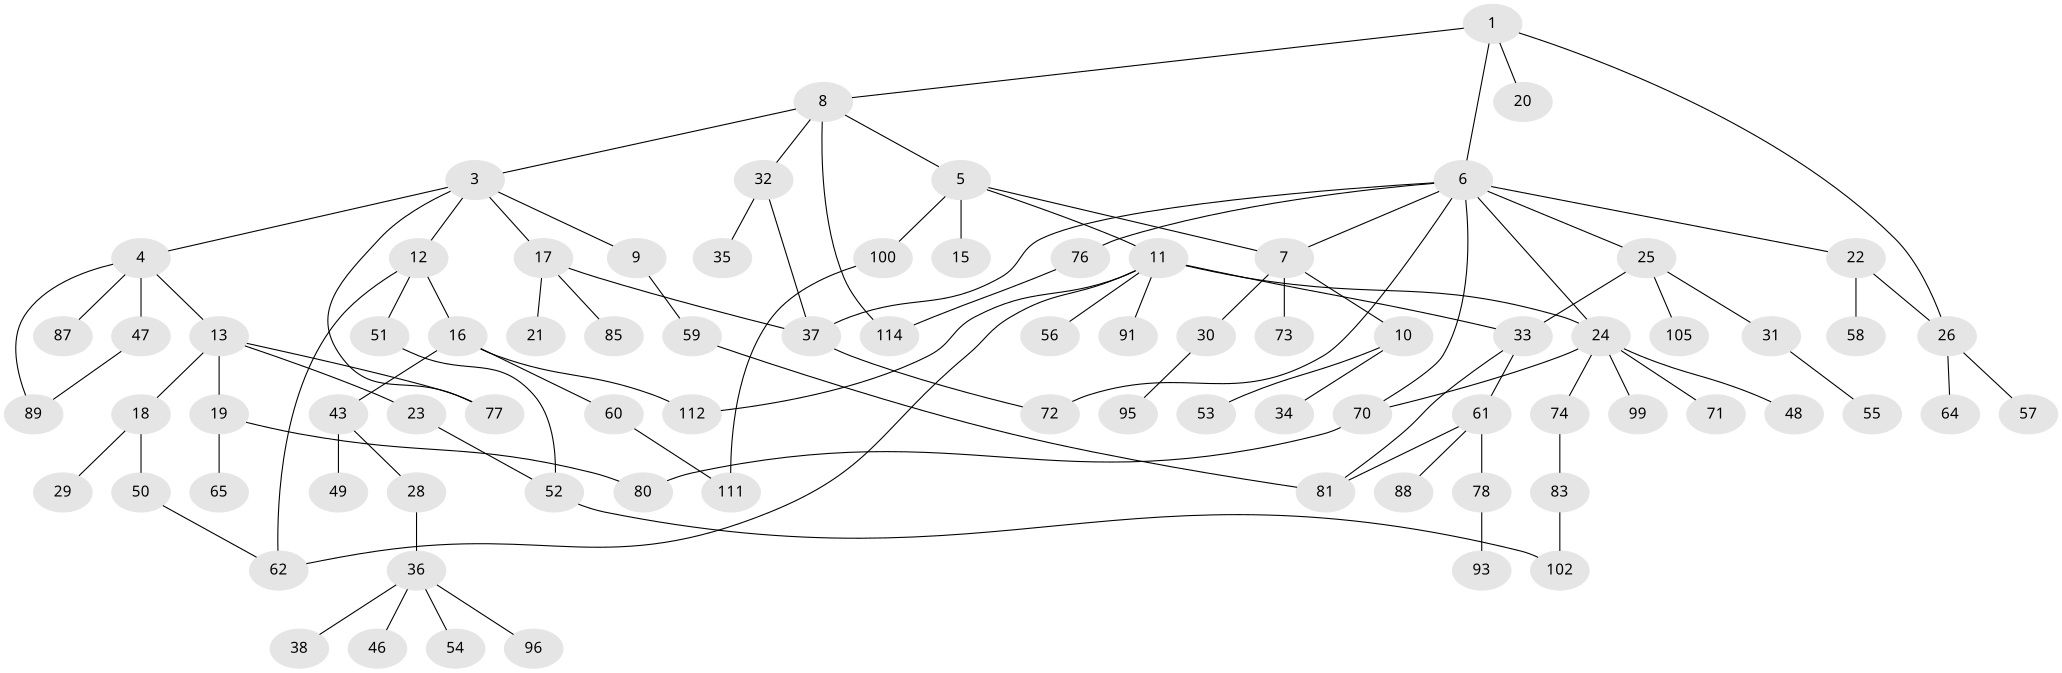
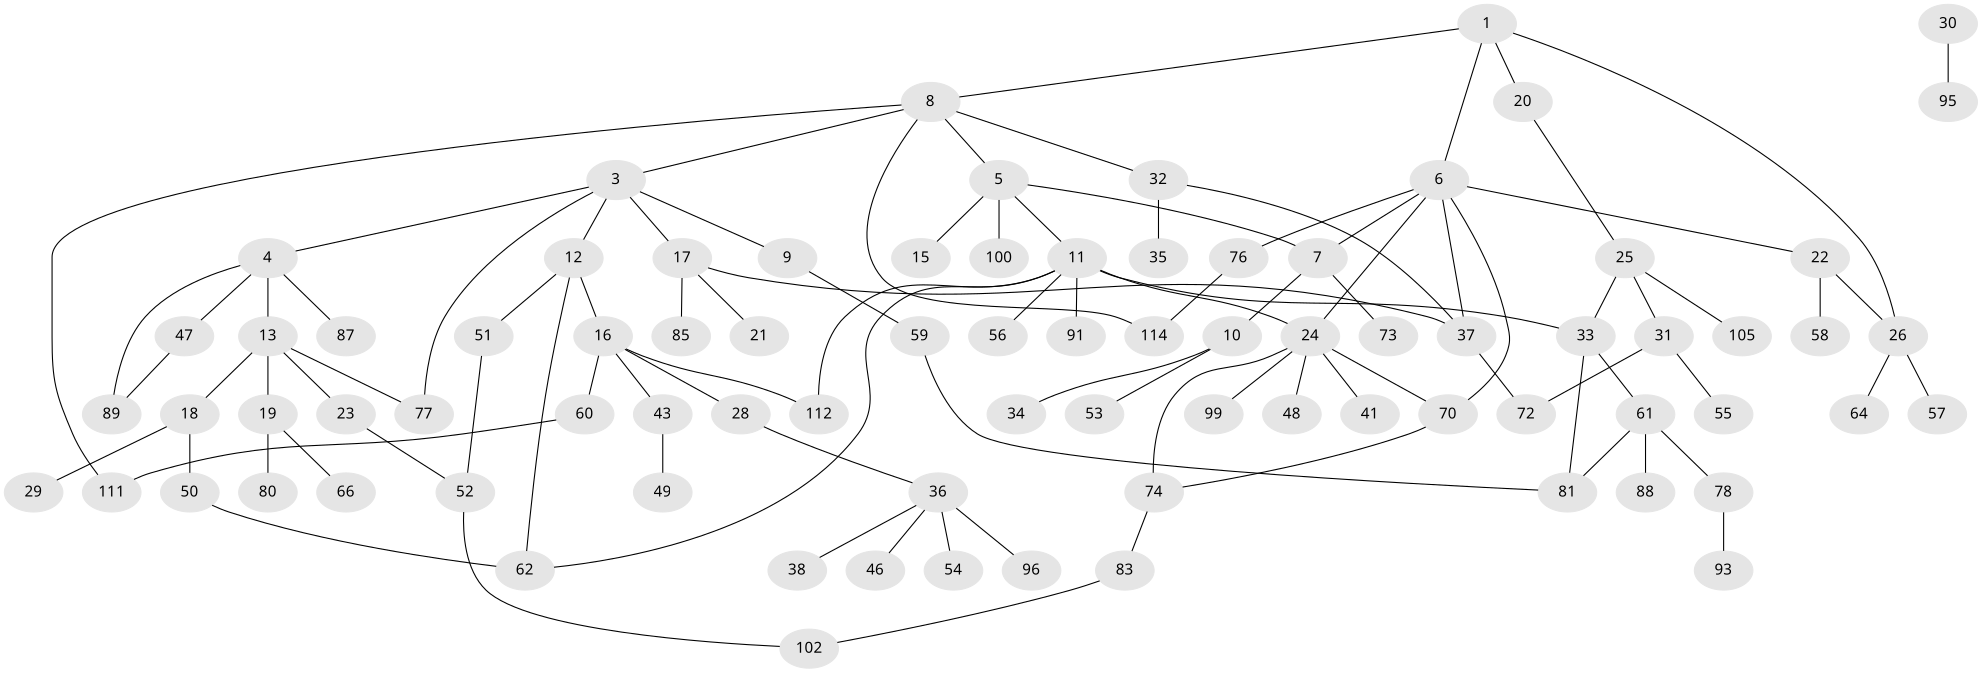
(1555, 219) -> (1574, 180)
(1245, 297) -> none
(756, 345) -> (353, 162)
(1299, 368) -> (1595, 375)
(1716, 414) -> (1370, 414)
(377, 453) -> (672, 375)
(1004, 457) -> (1306, 463)
(219, 492) -> (346, 492)
